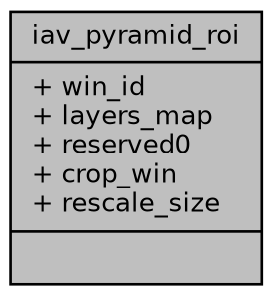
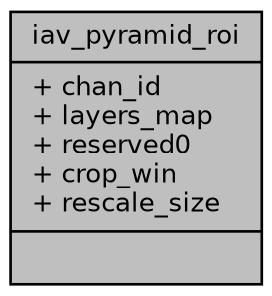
(89, 87) -> (97, 87)
